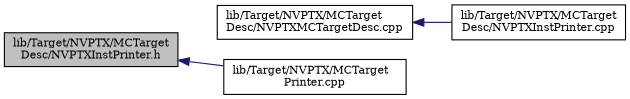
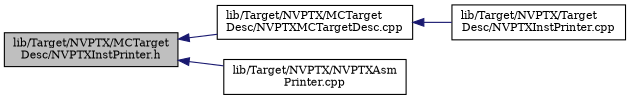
(539, 22) -> (539, 22)
none -> (203, 36)
(315, 77) -> (315, 77)
